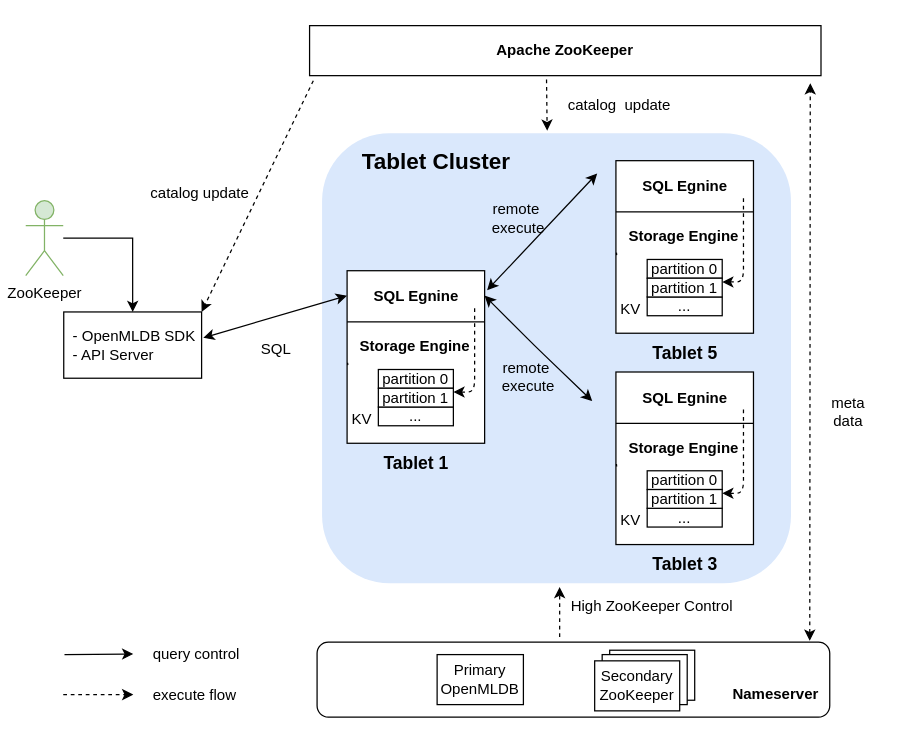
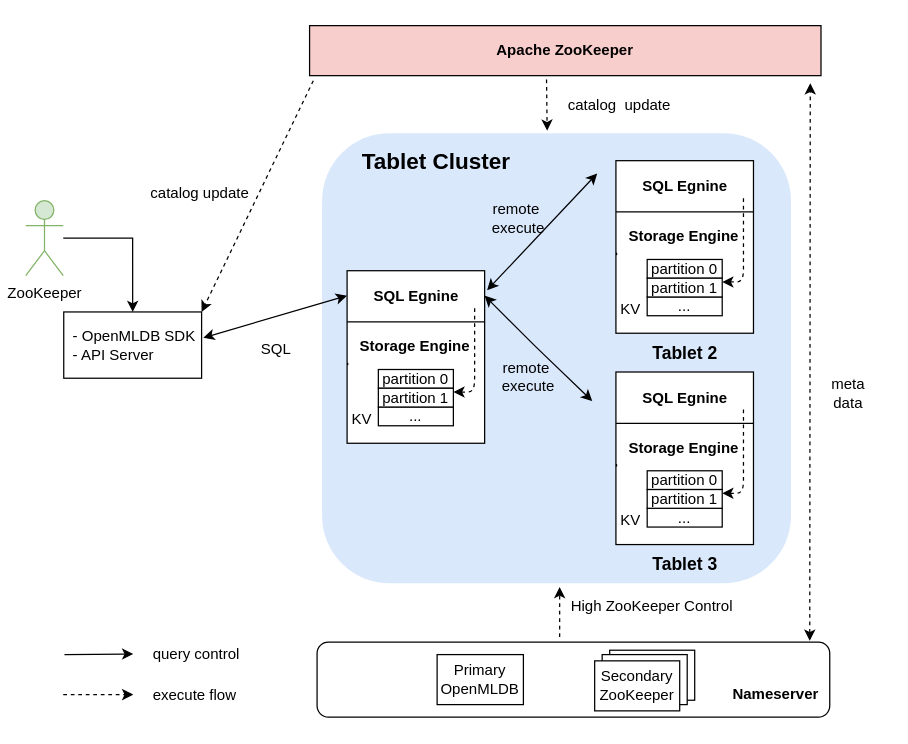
(565, 51) -> (565, 51)
(685, 353) -> (685, 353)
(848, 412) -> (848, 393)
(416, 463) -> none
